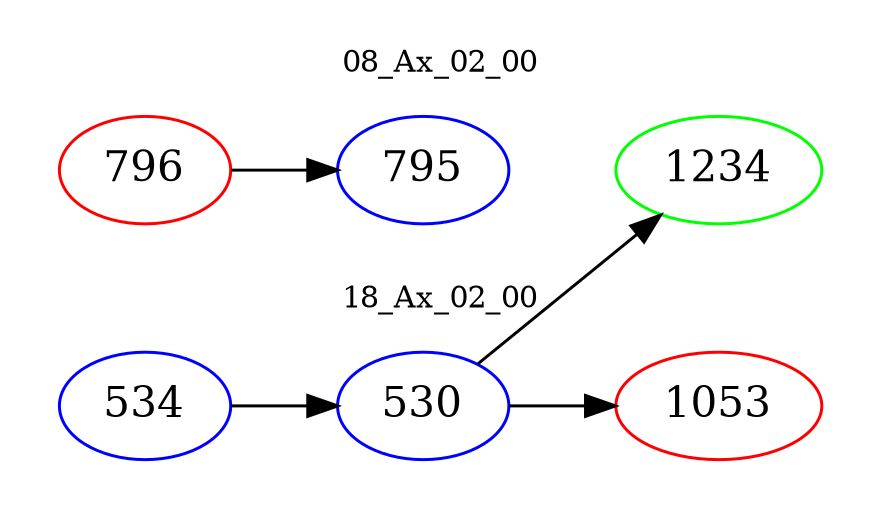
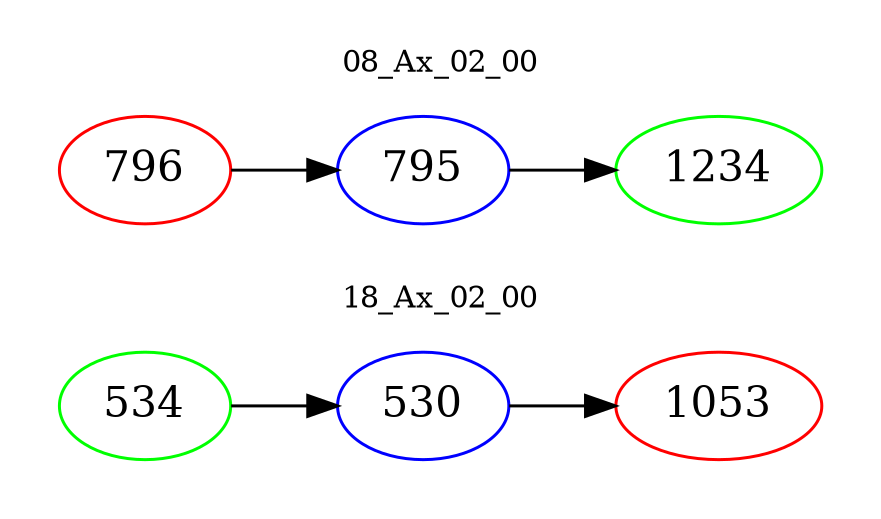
(557, 299) -> (547, 170)
(145, 406) -> (145, 406)
